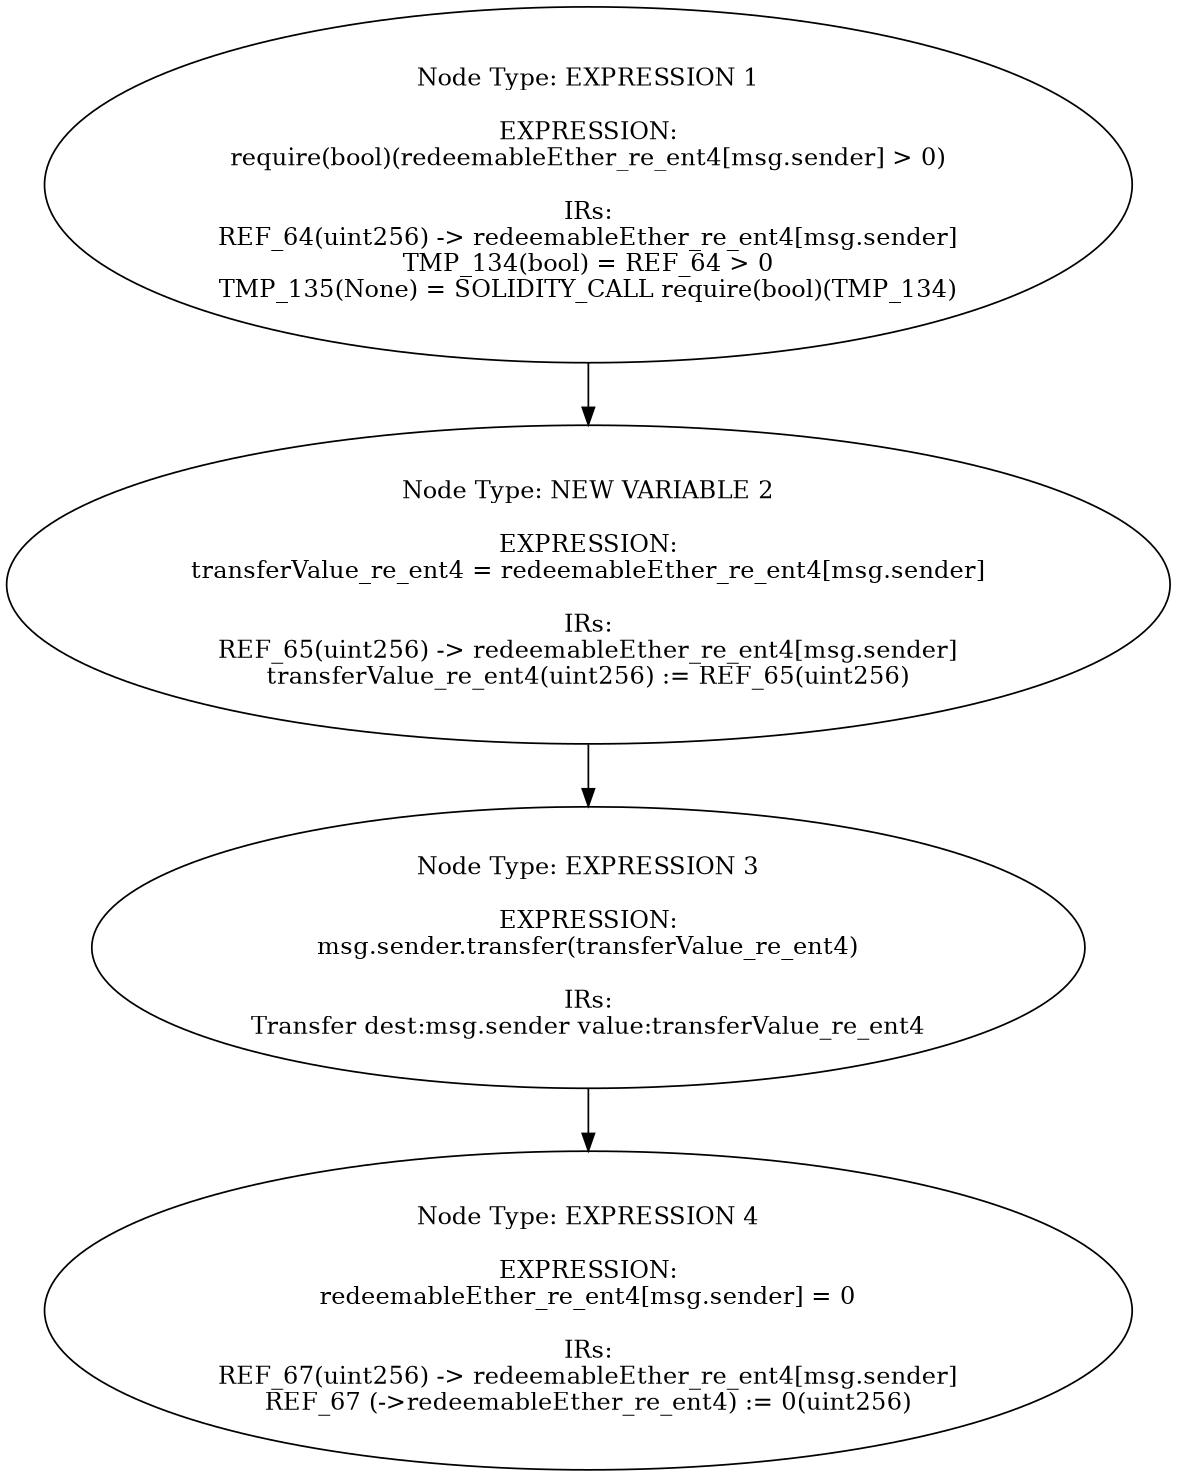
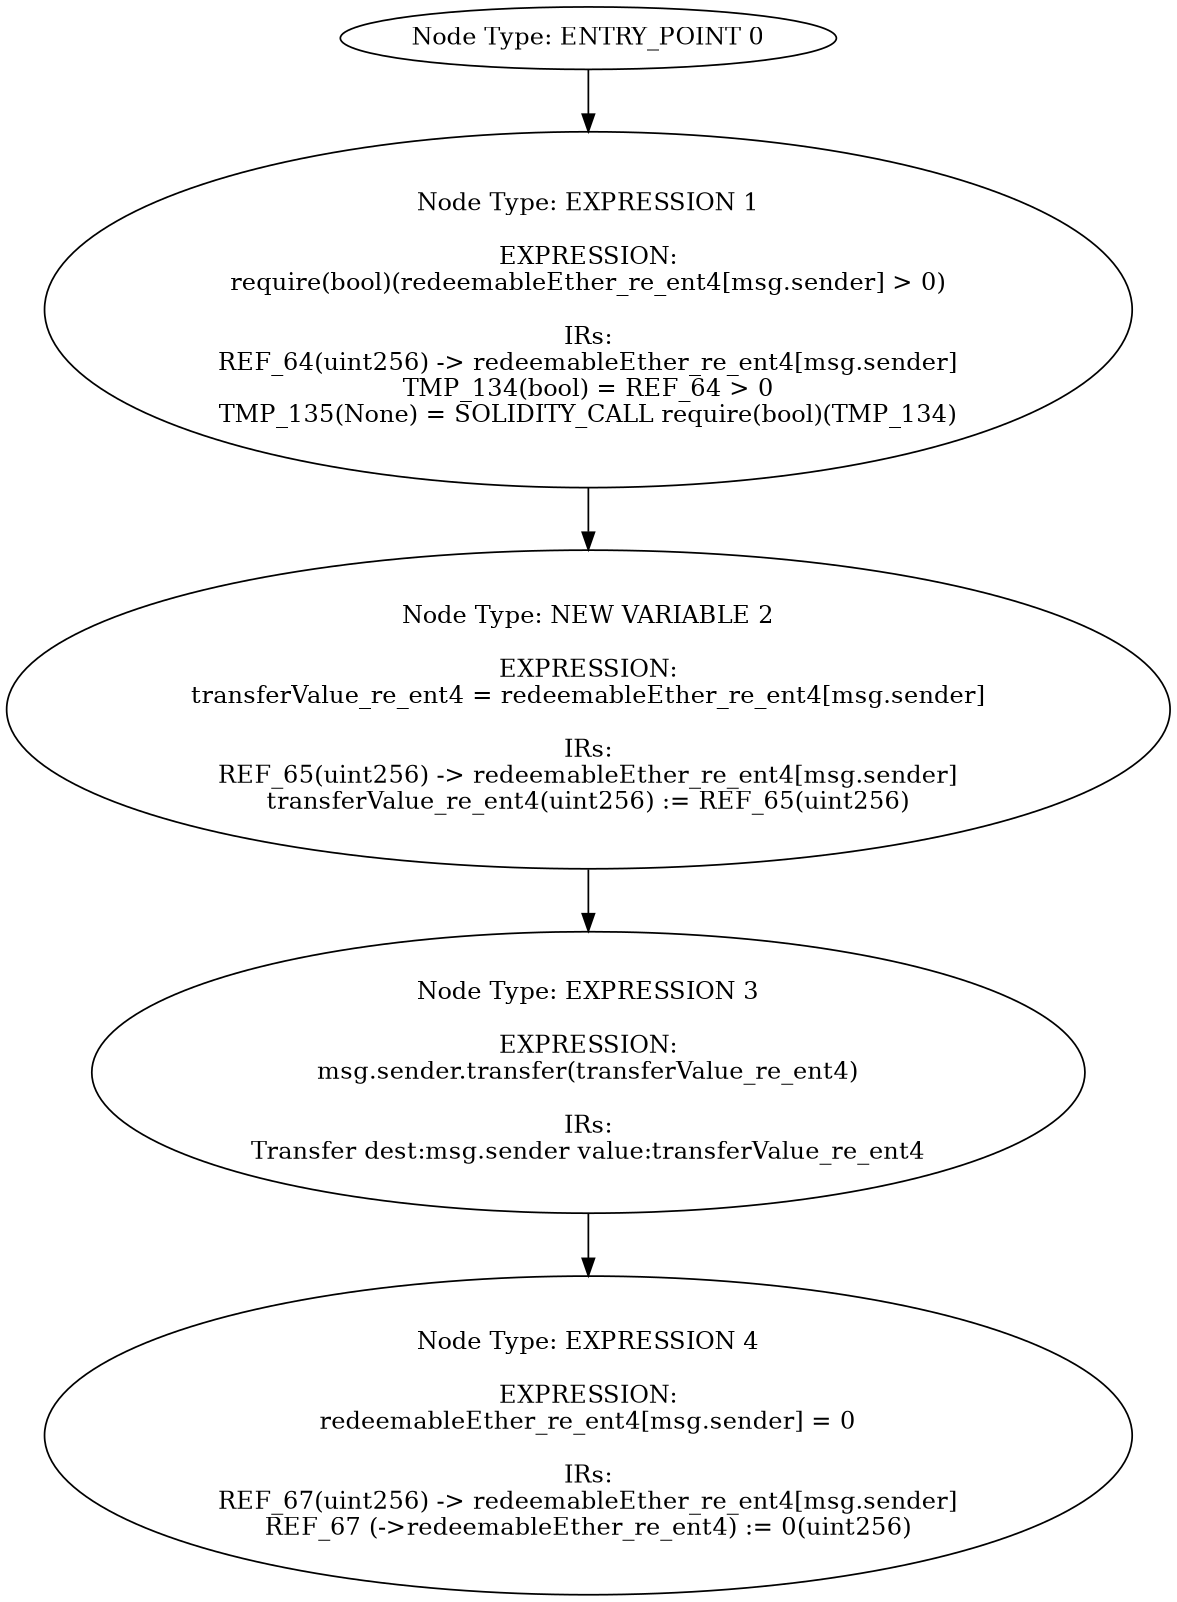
none -> (588, 38)
